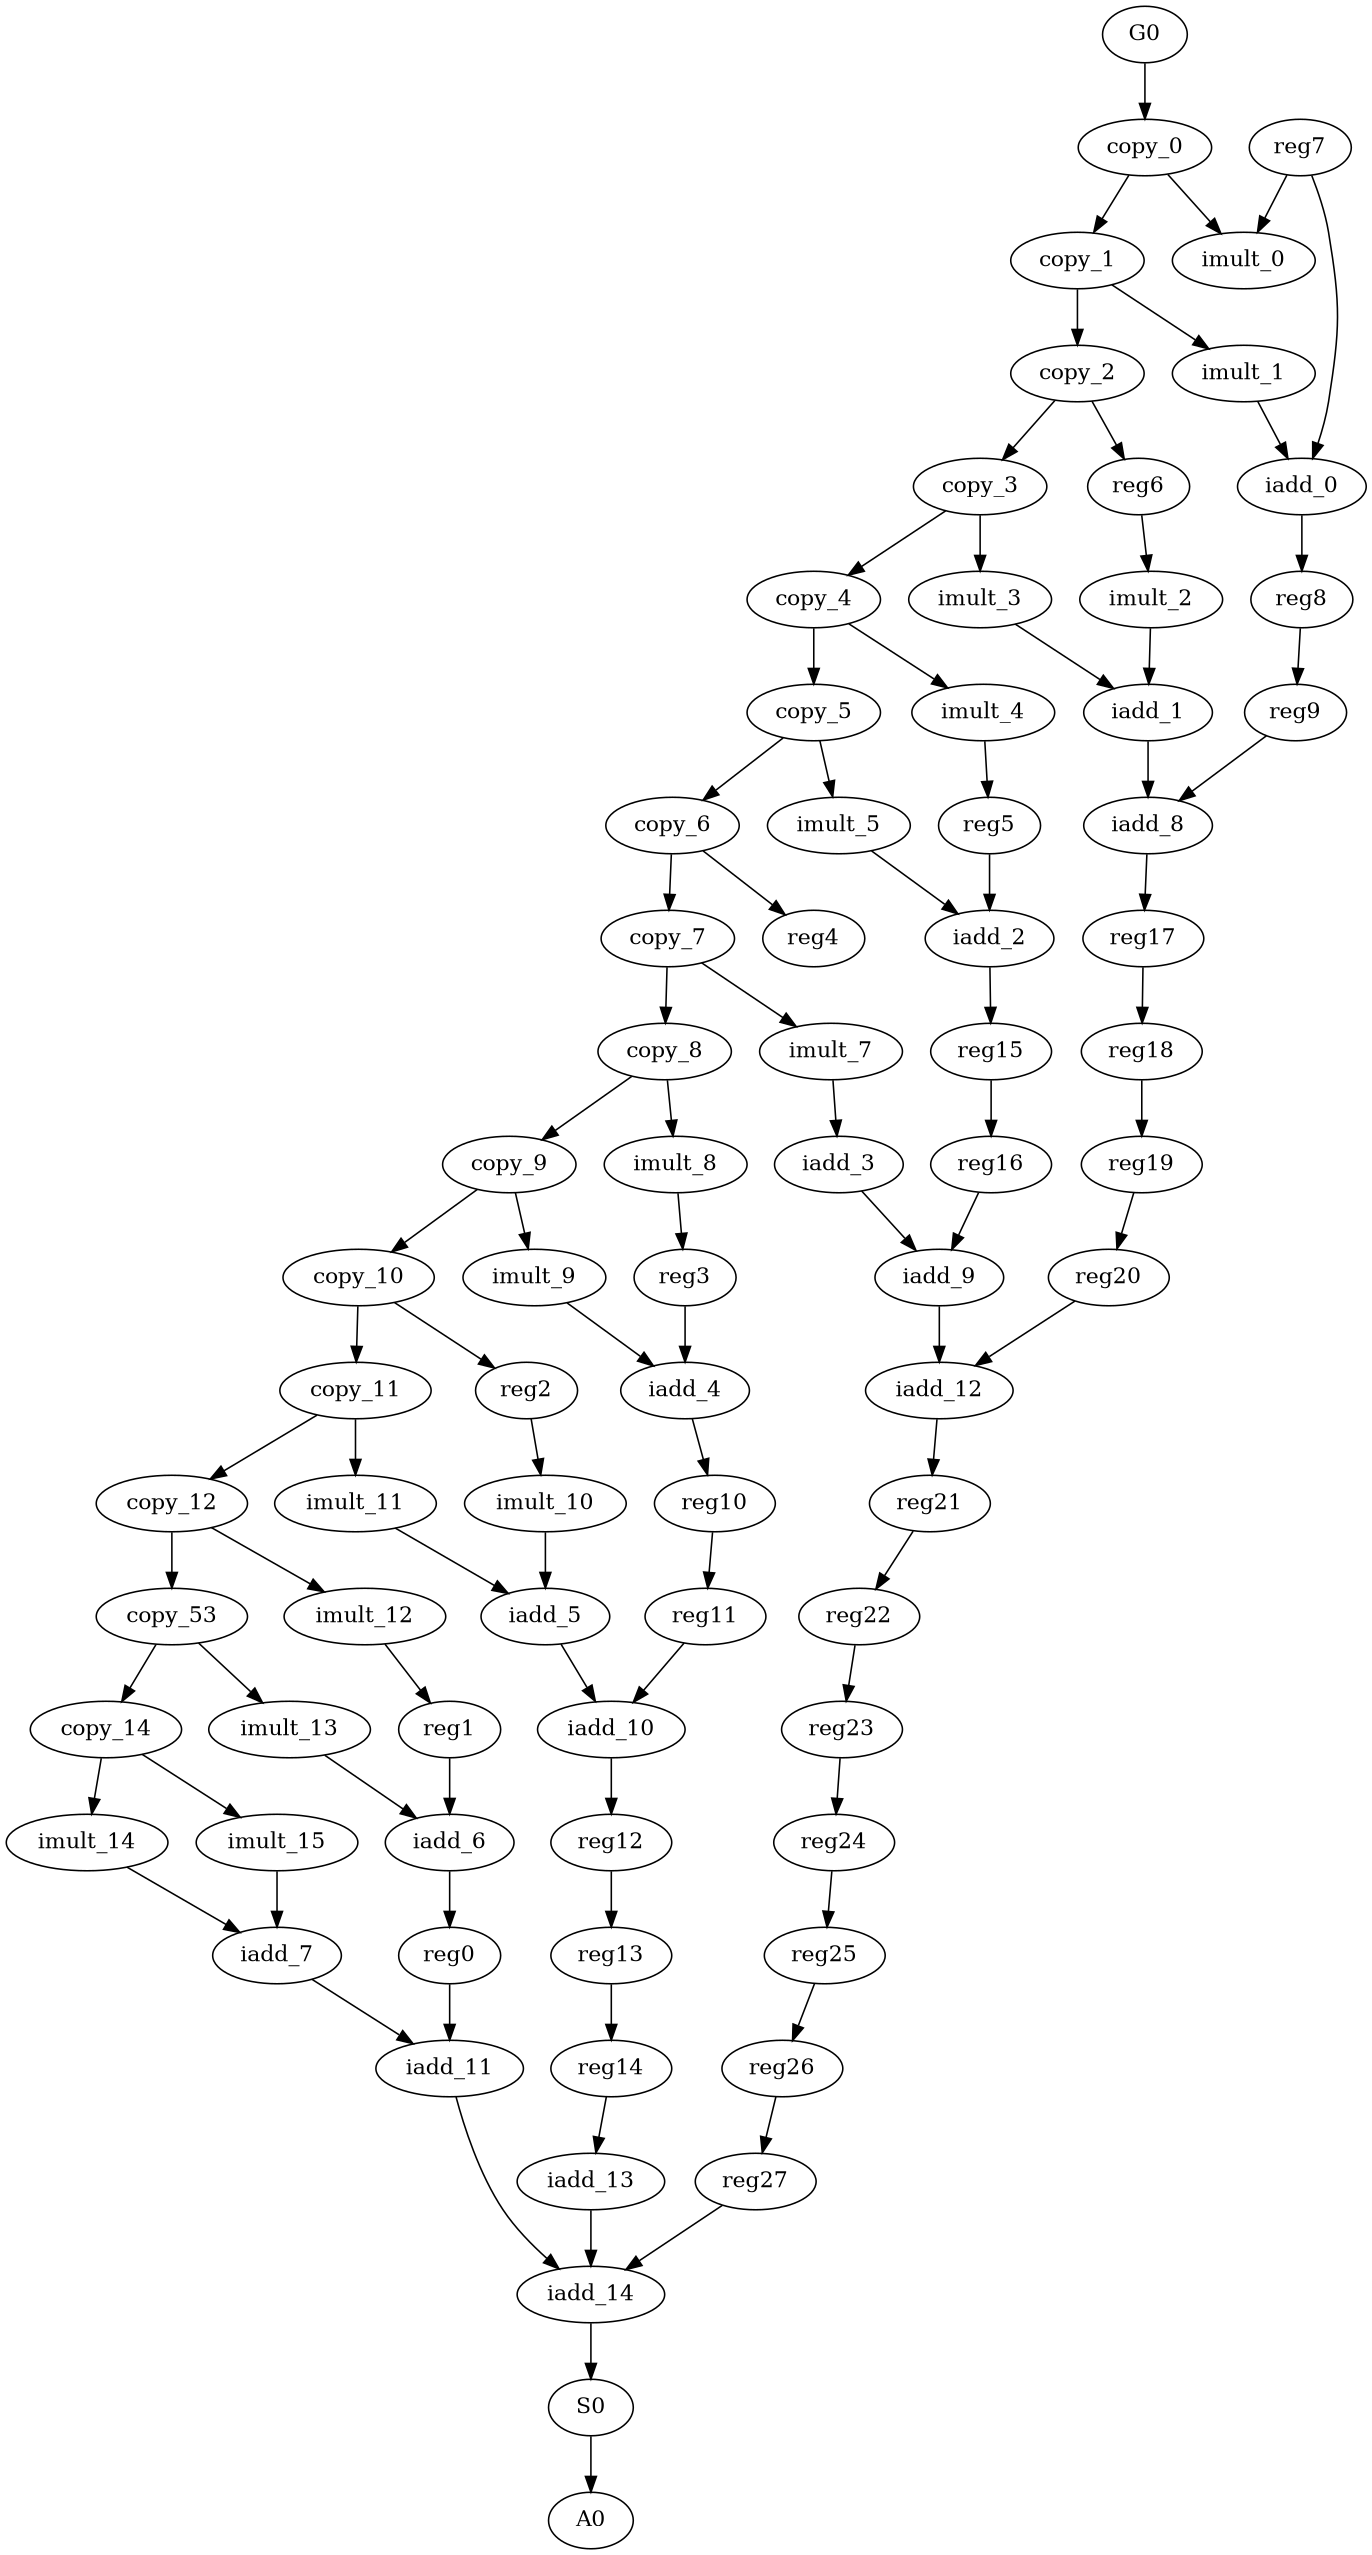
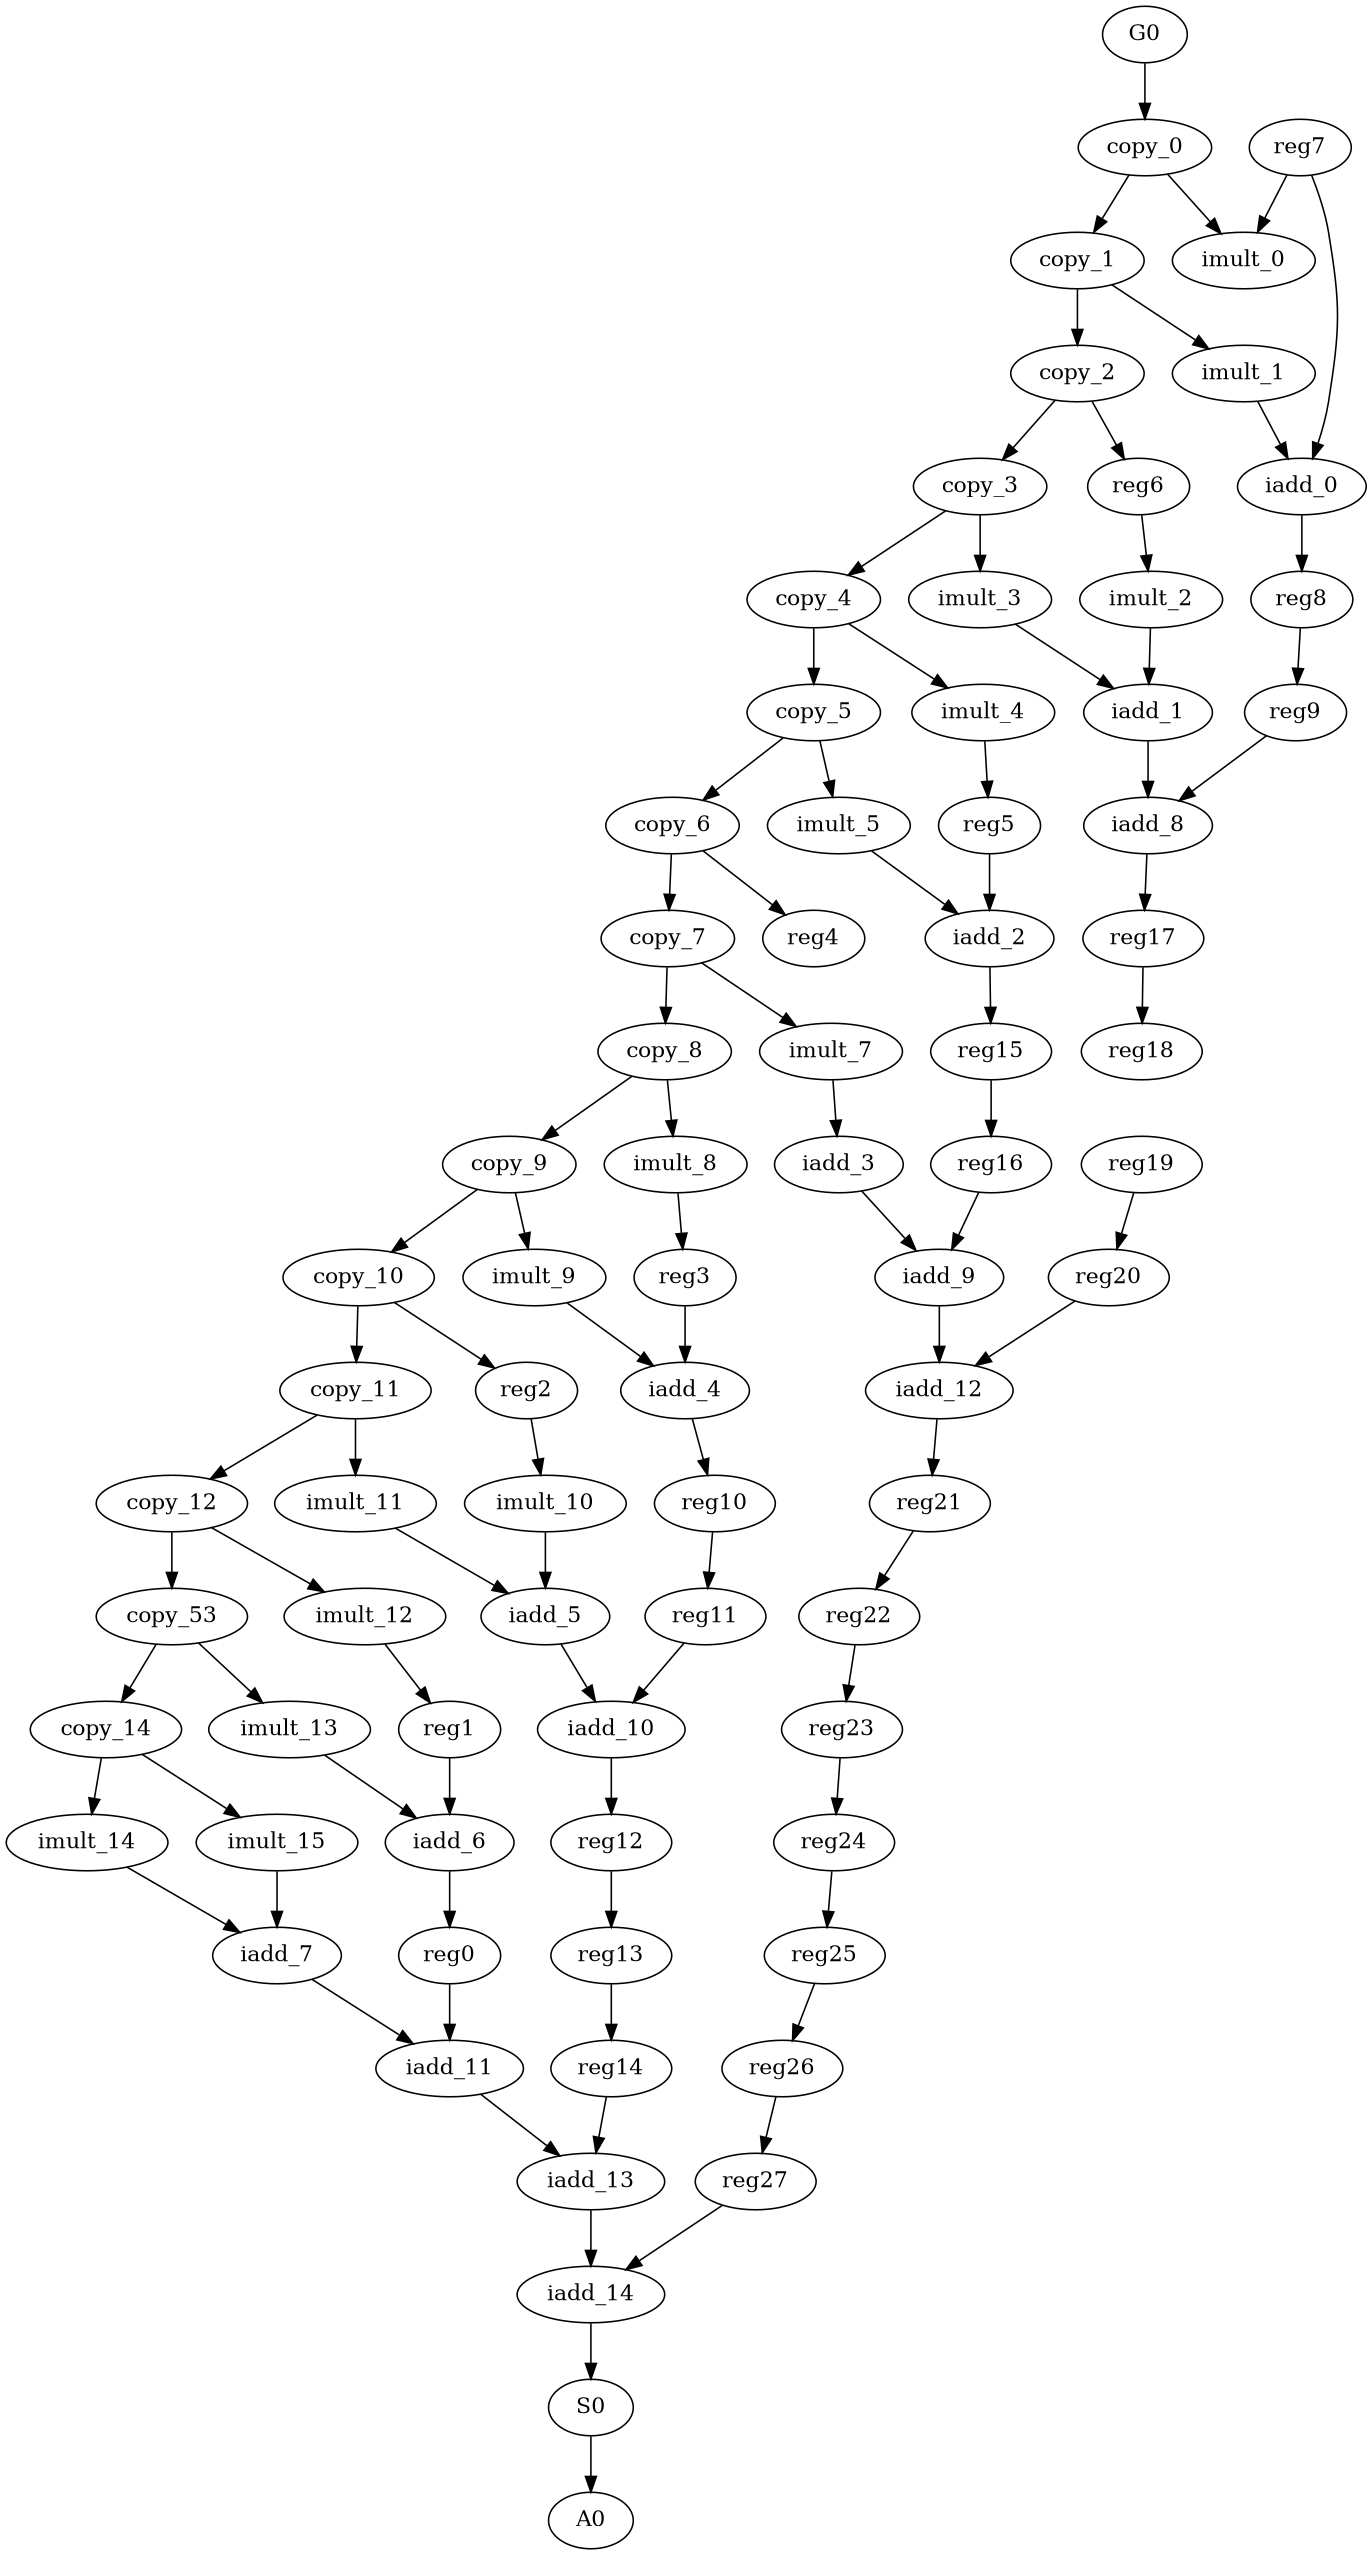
(1142, 1100) -> none
(489, 2185) -> (514, 2120)
